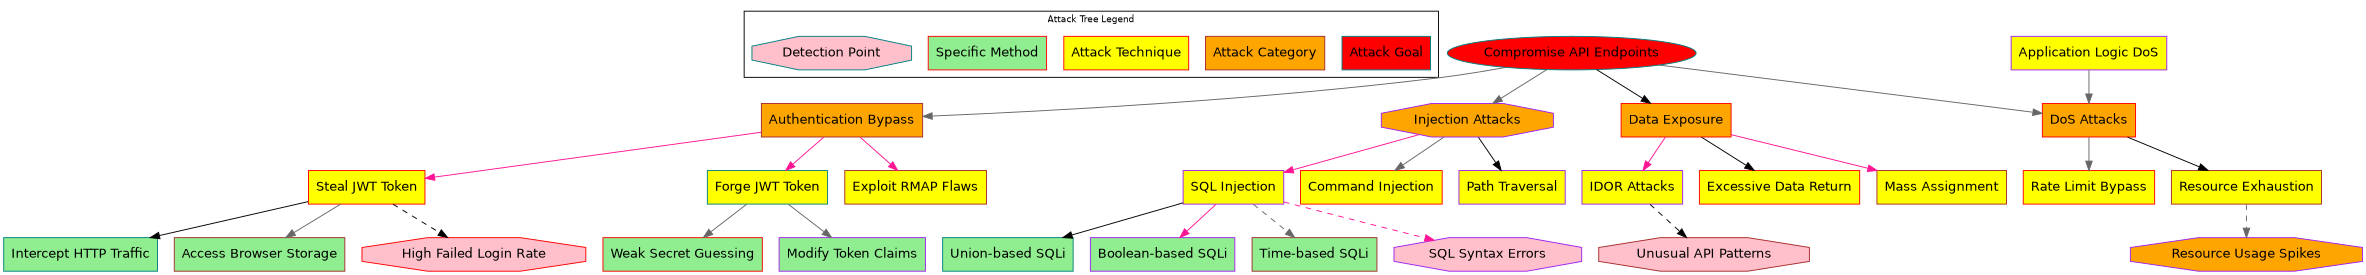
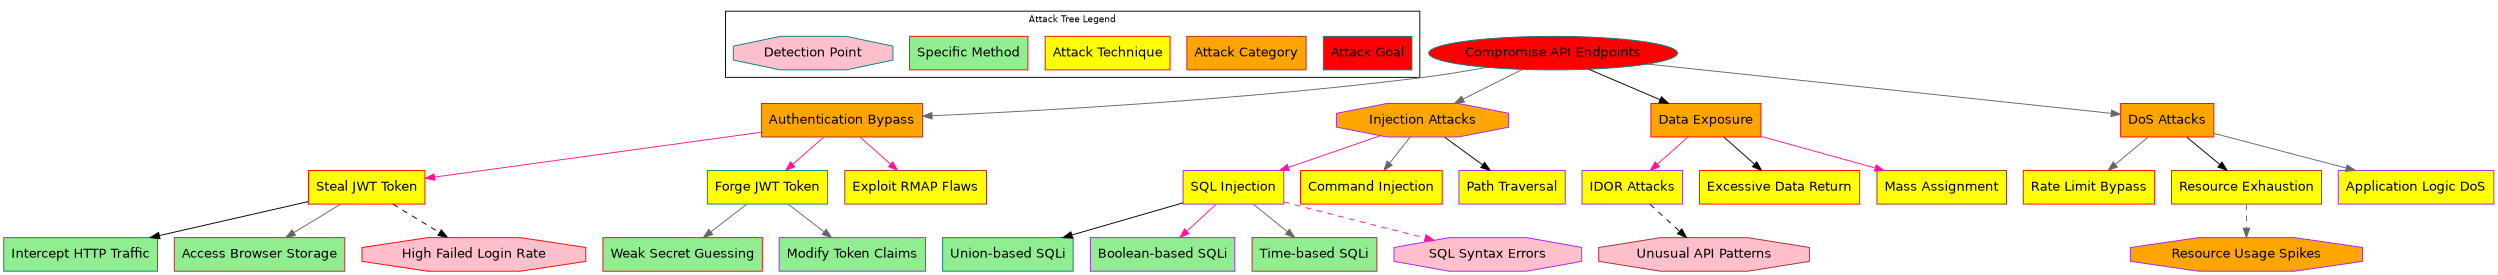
(2089, 82) -> (2280, 151)
(1270, 218) -> (1270, 218)
